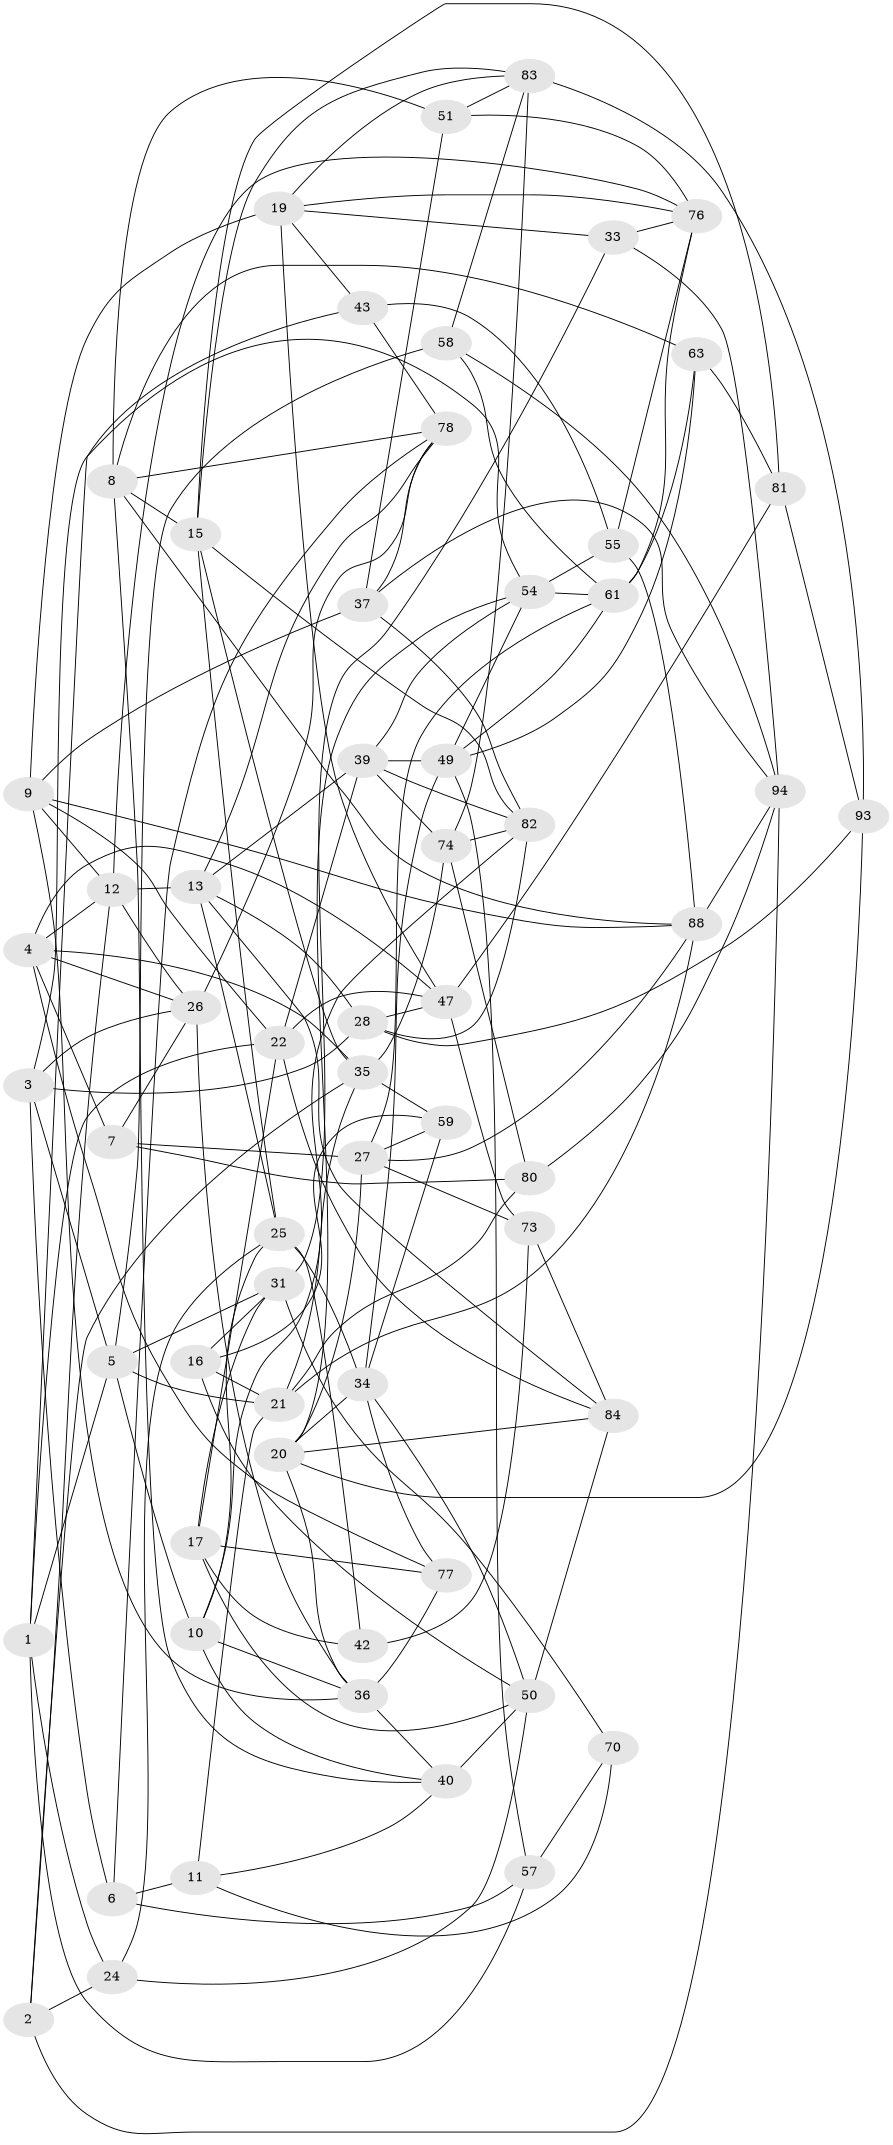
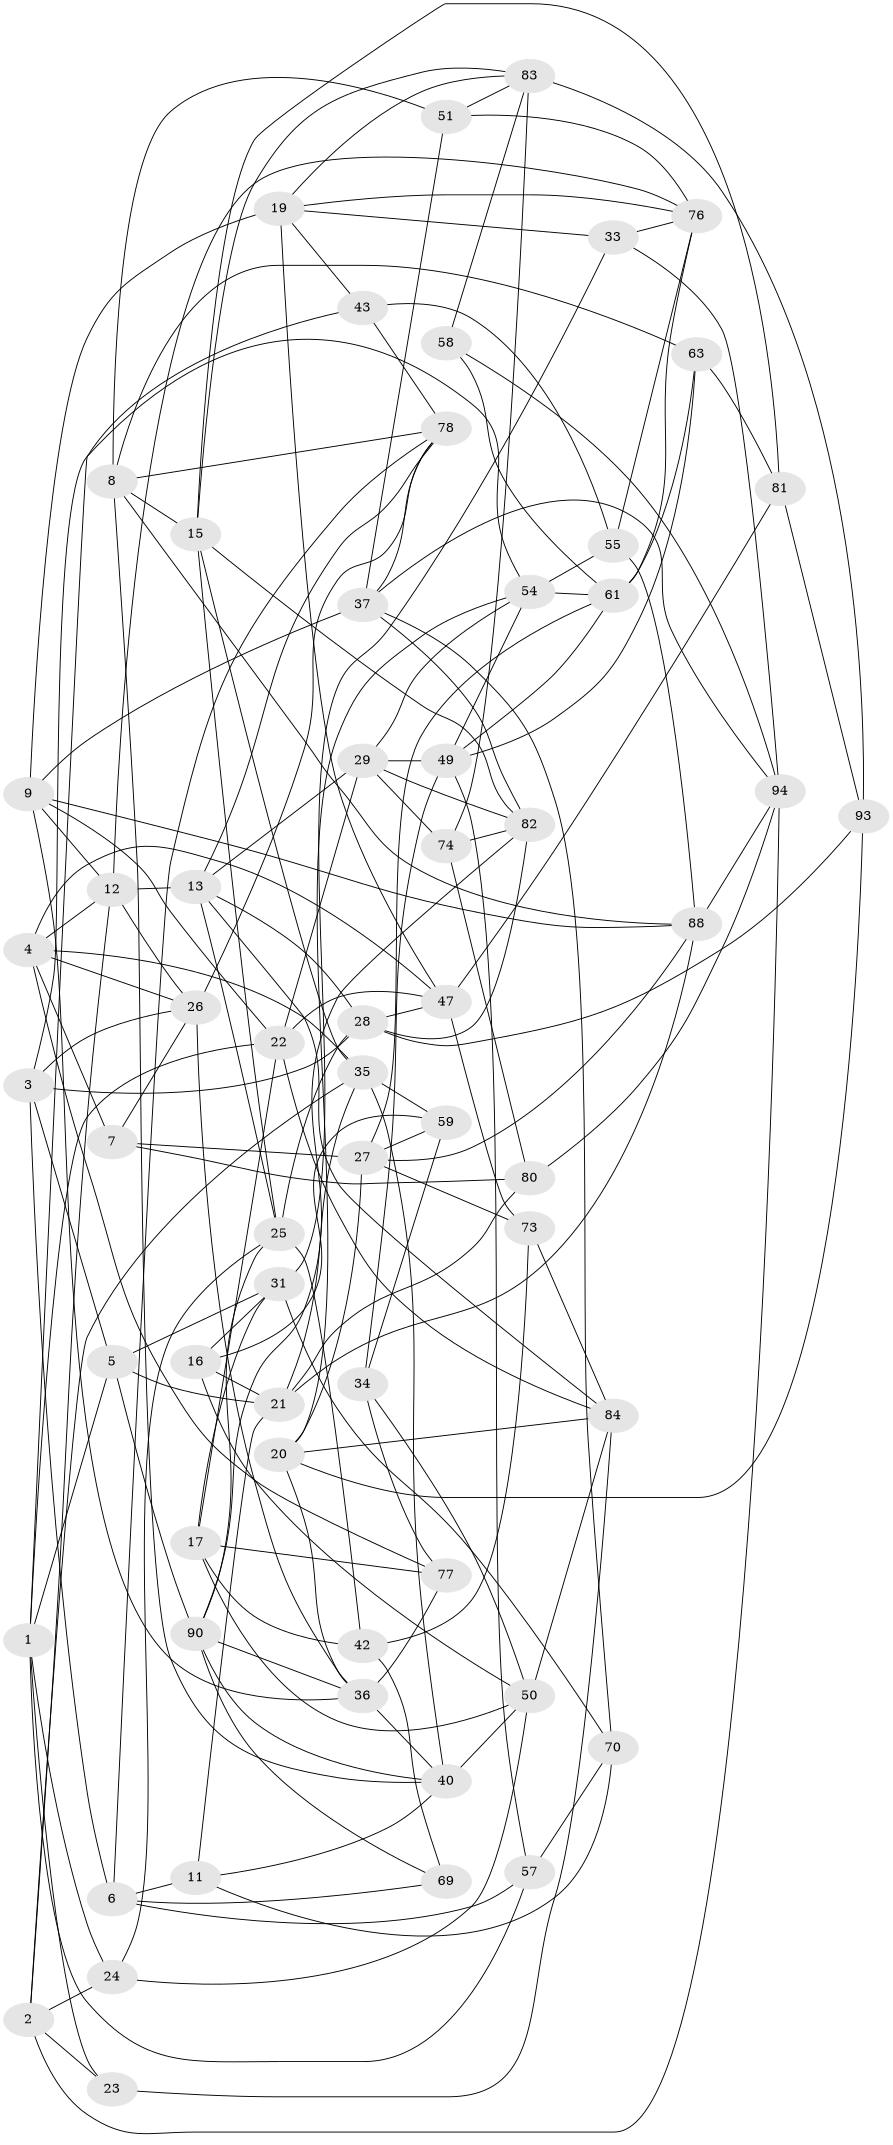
(363, 761) -> (363, 761)
(144, 774) -> none
(424, 955) -> (414, 1425)
none -> (584, 1104)
(332, 1308) -> (307, 1118)
(321, 1420) -> none
(196, 1634) -> (196, 1634)
none -> (446, 1882)
none -> (112, 2089)
